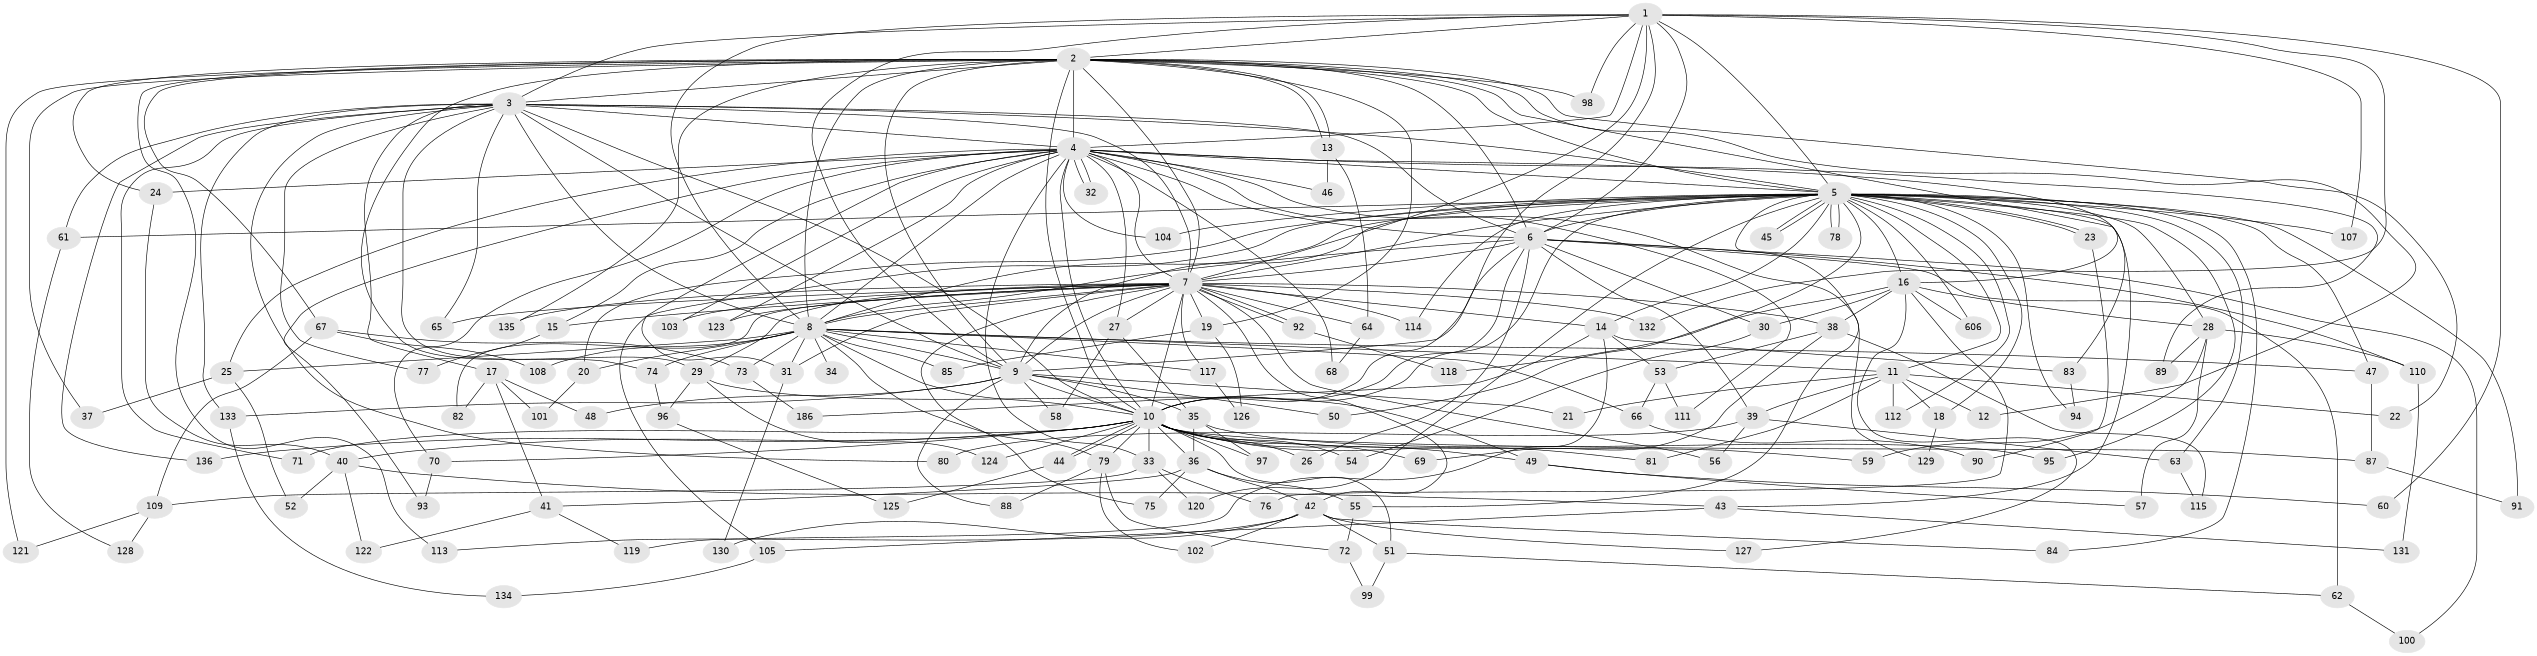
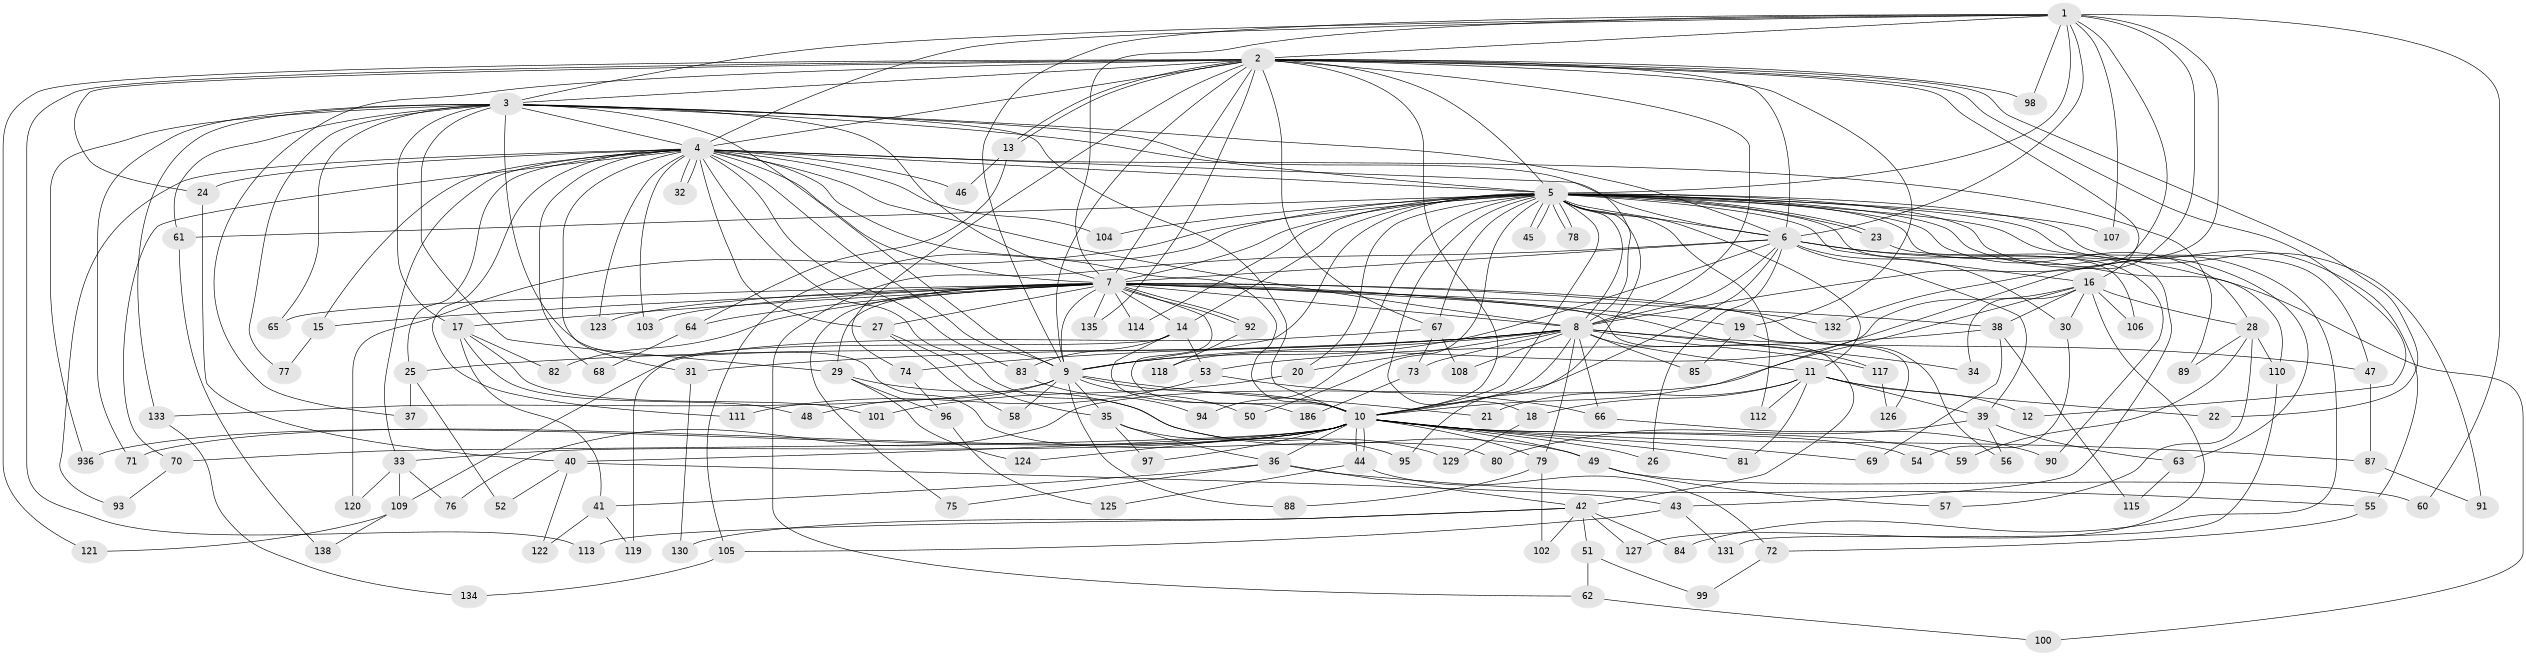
none -> (1472, 244)
none -> (885, 276)
none -> (1986, 306)
(951, 310) -> (783, 302)
(1973, 328) -> (2135, 328)
(204, 462) -> (86, 462)
(1246, 476) -> none
(1215, 537) -> (1576, 477)
(125, 552) -> (323, 552)
